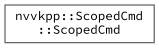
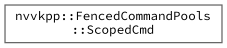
(80, 24) -> (114, 24)
